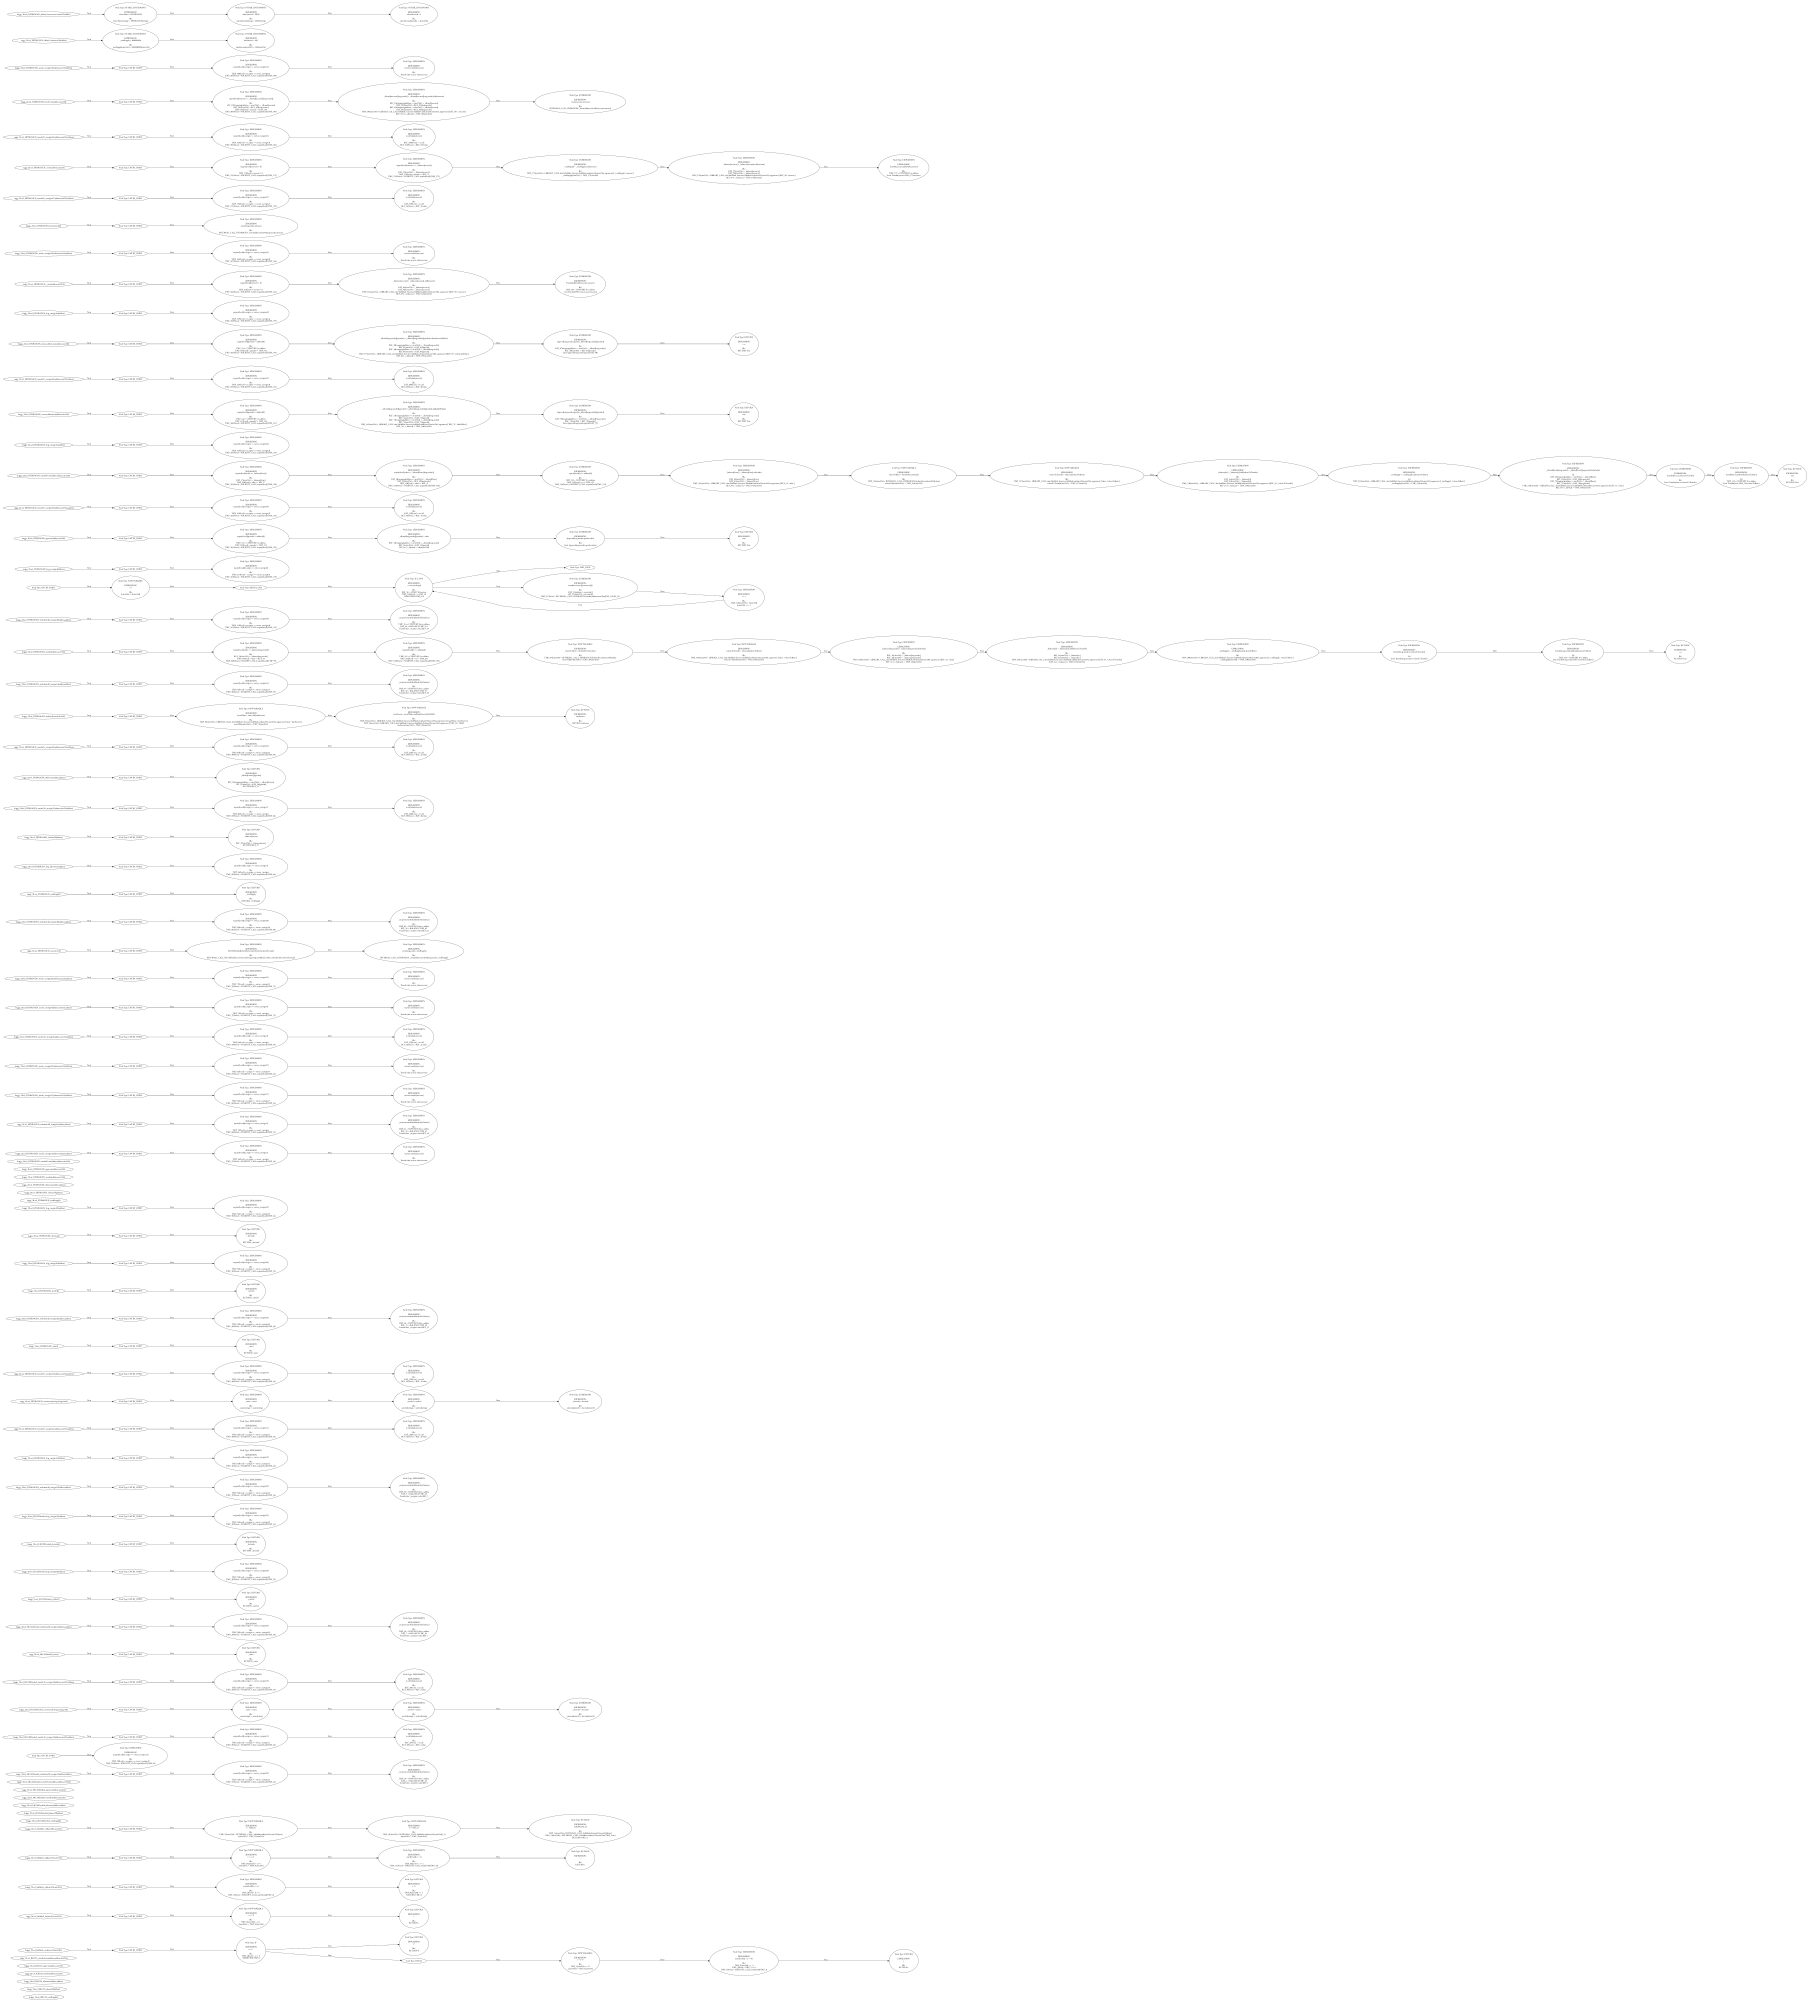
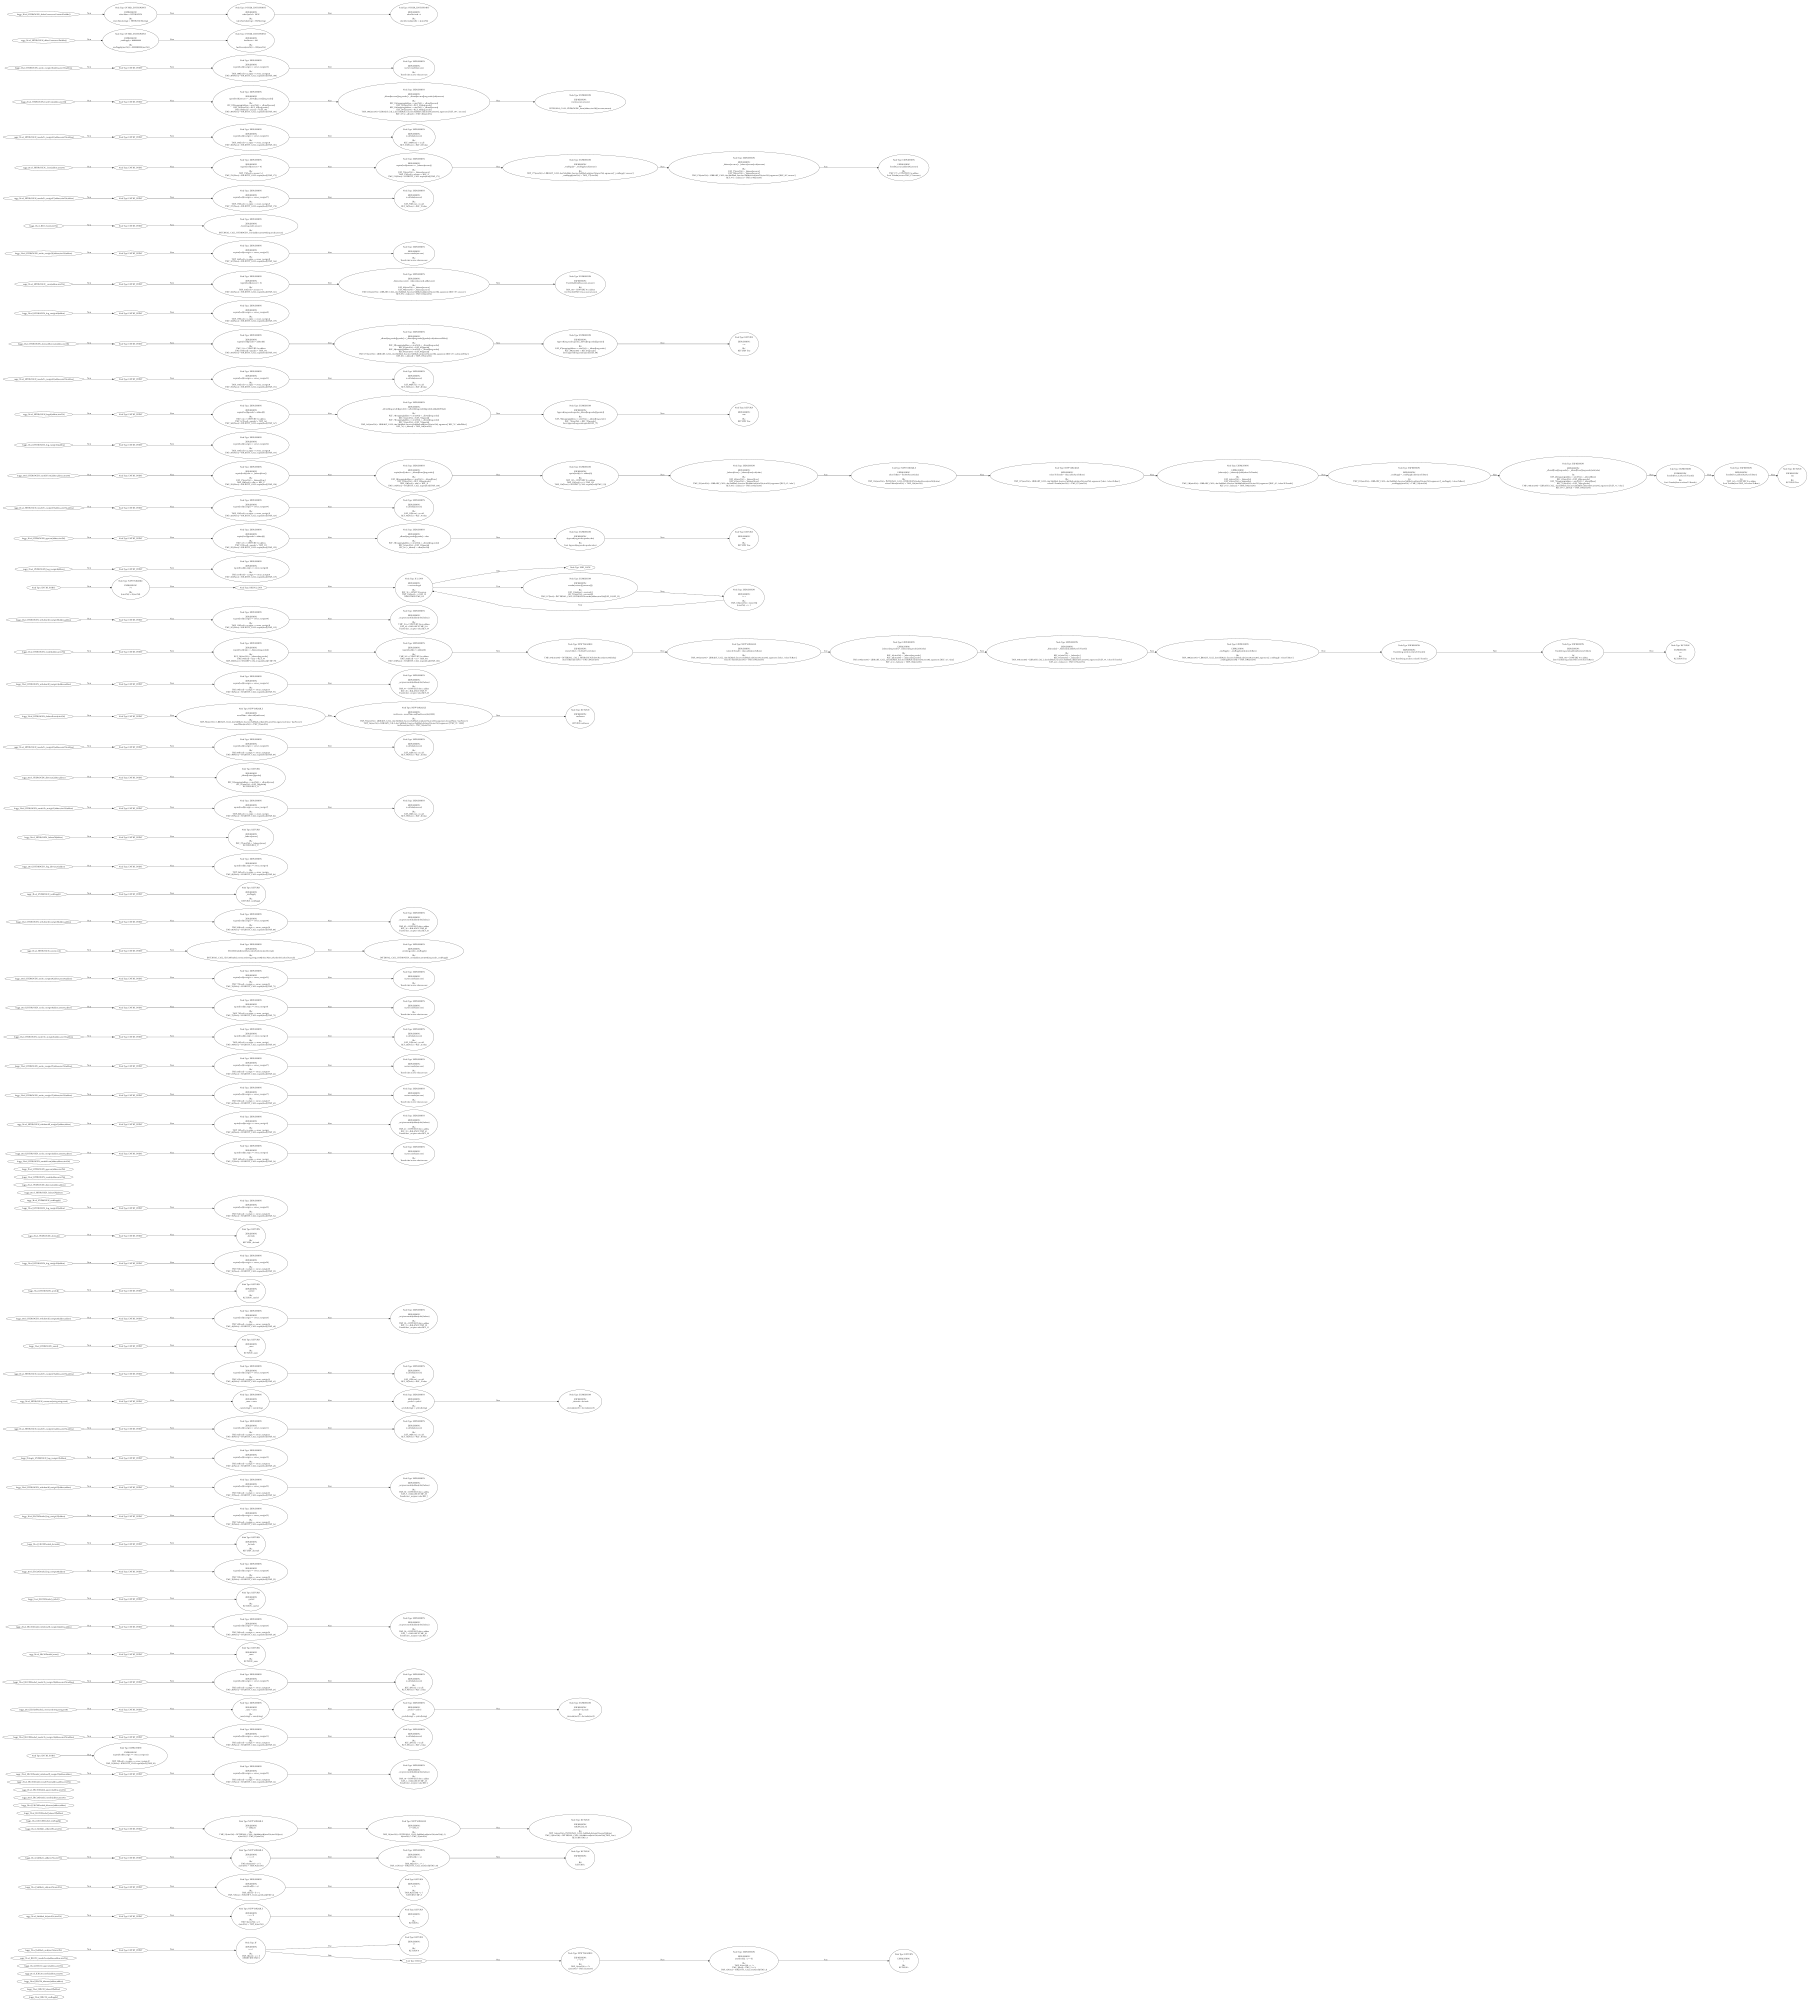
(44, 226) -> (44, 226)
(44, 414) -> (44, 414)
(44, 1458) -> (44, 1458)
